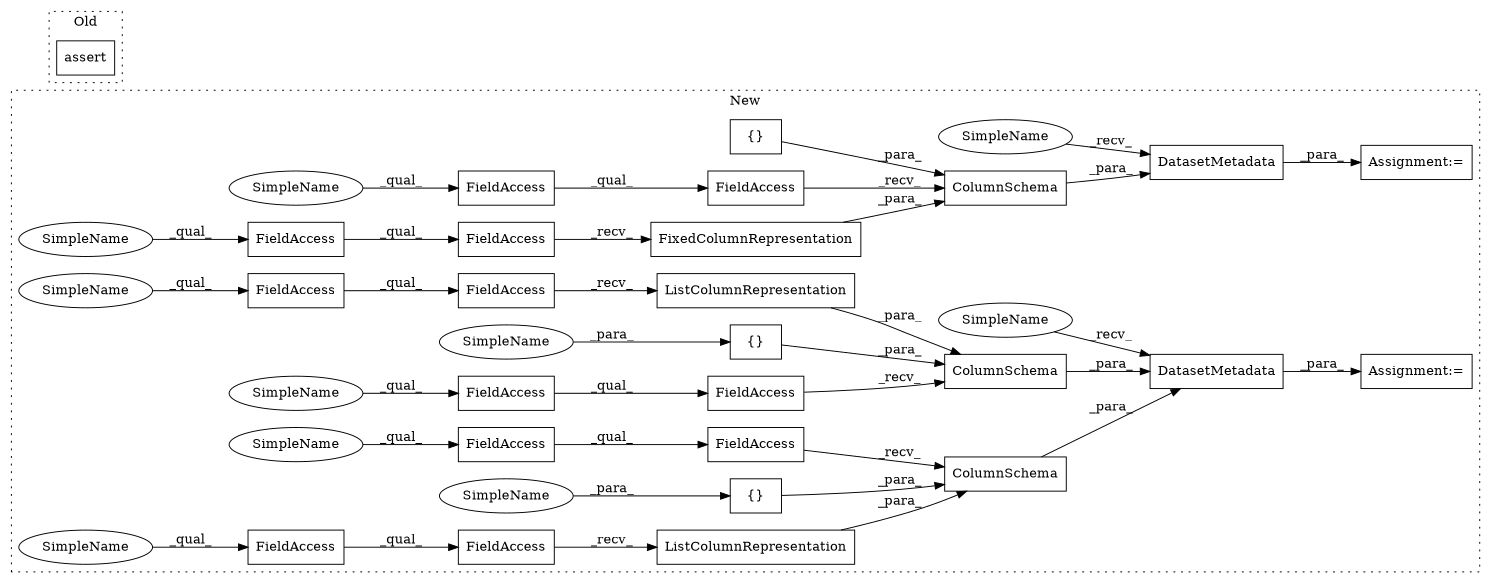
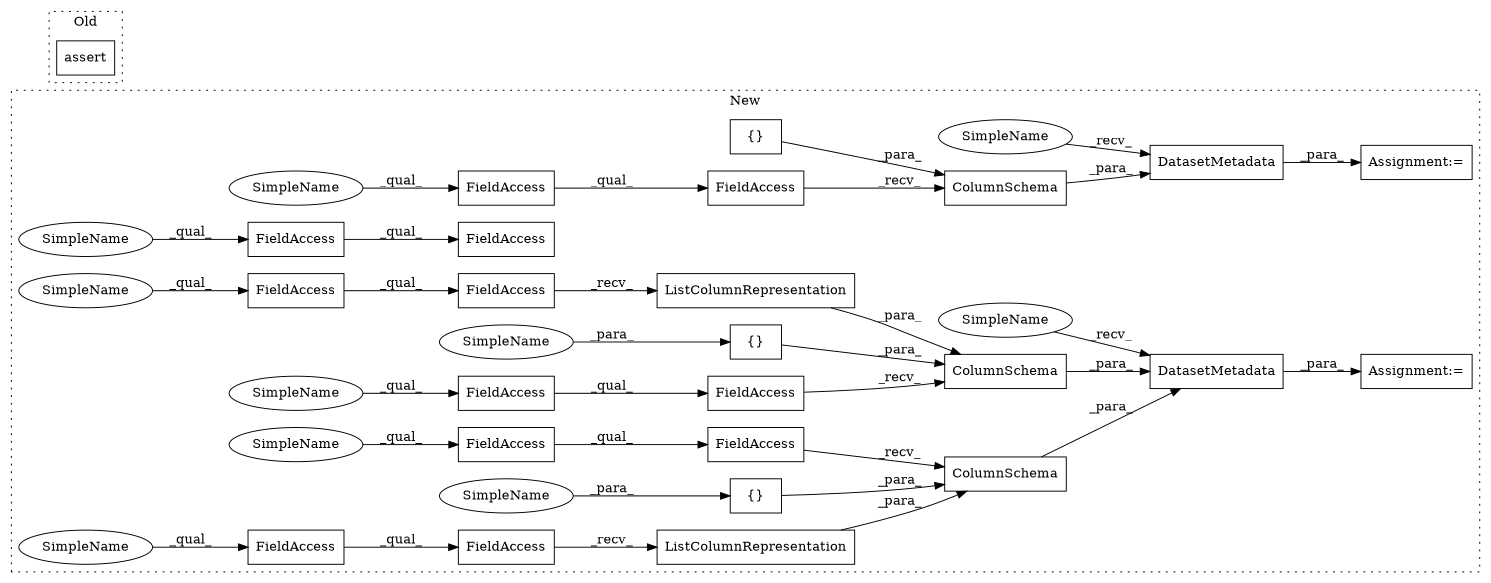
(756, 239) -> none
